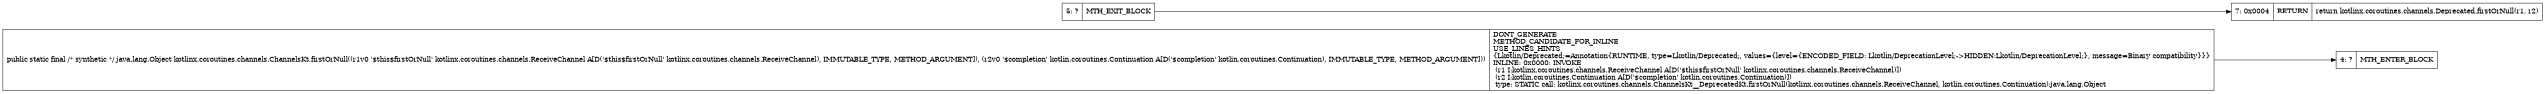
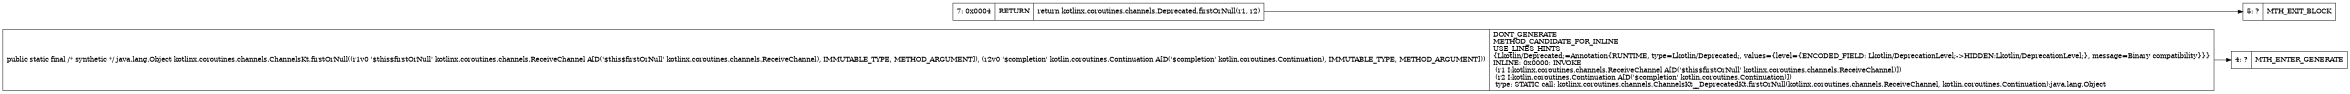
(1691, 12) -> (1751, 12)
(2397, 60) -> (2299, 60)
